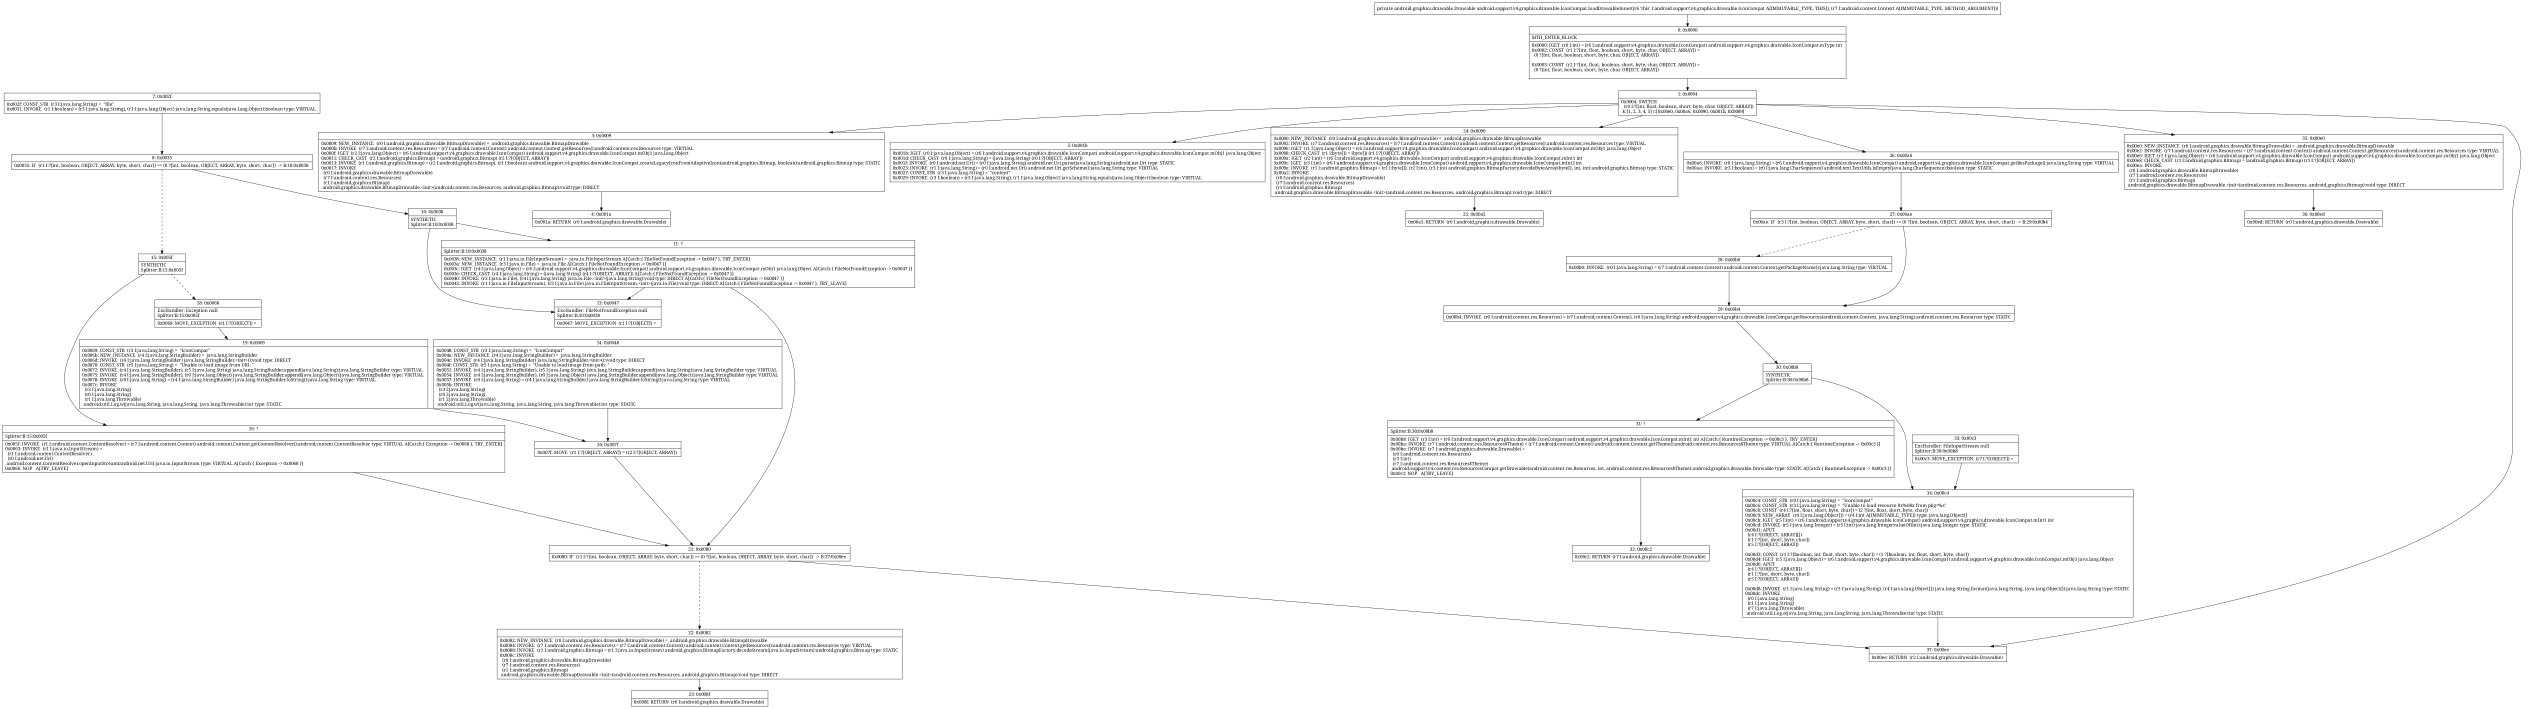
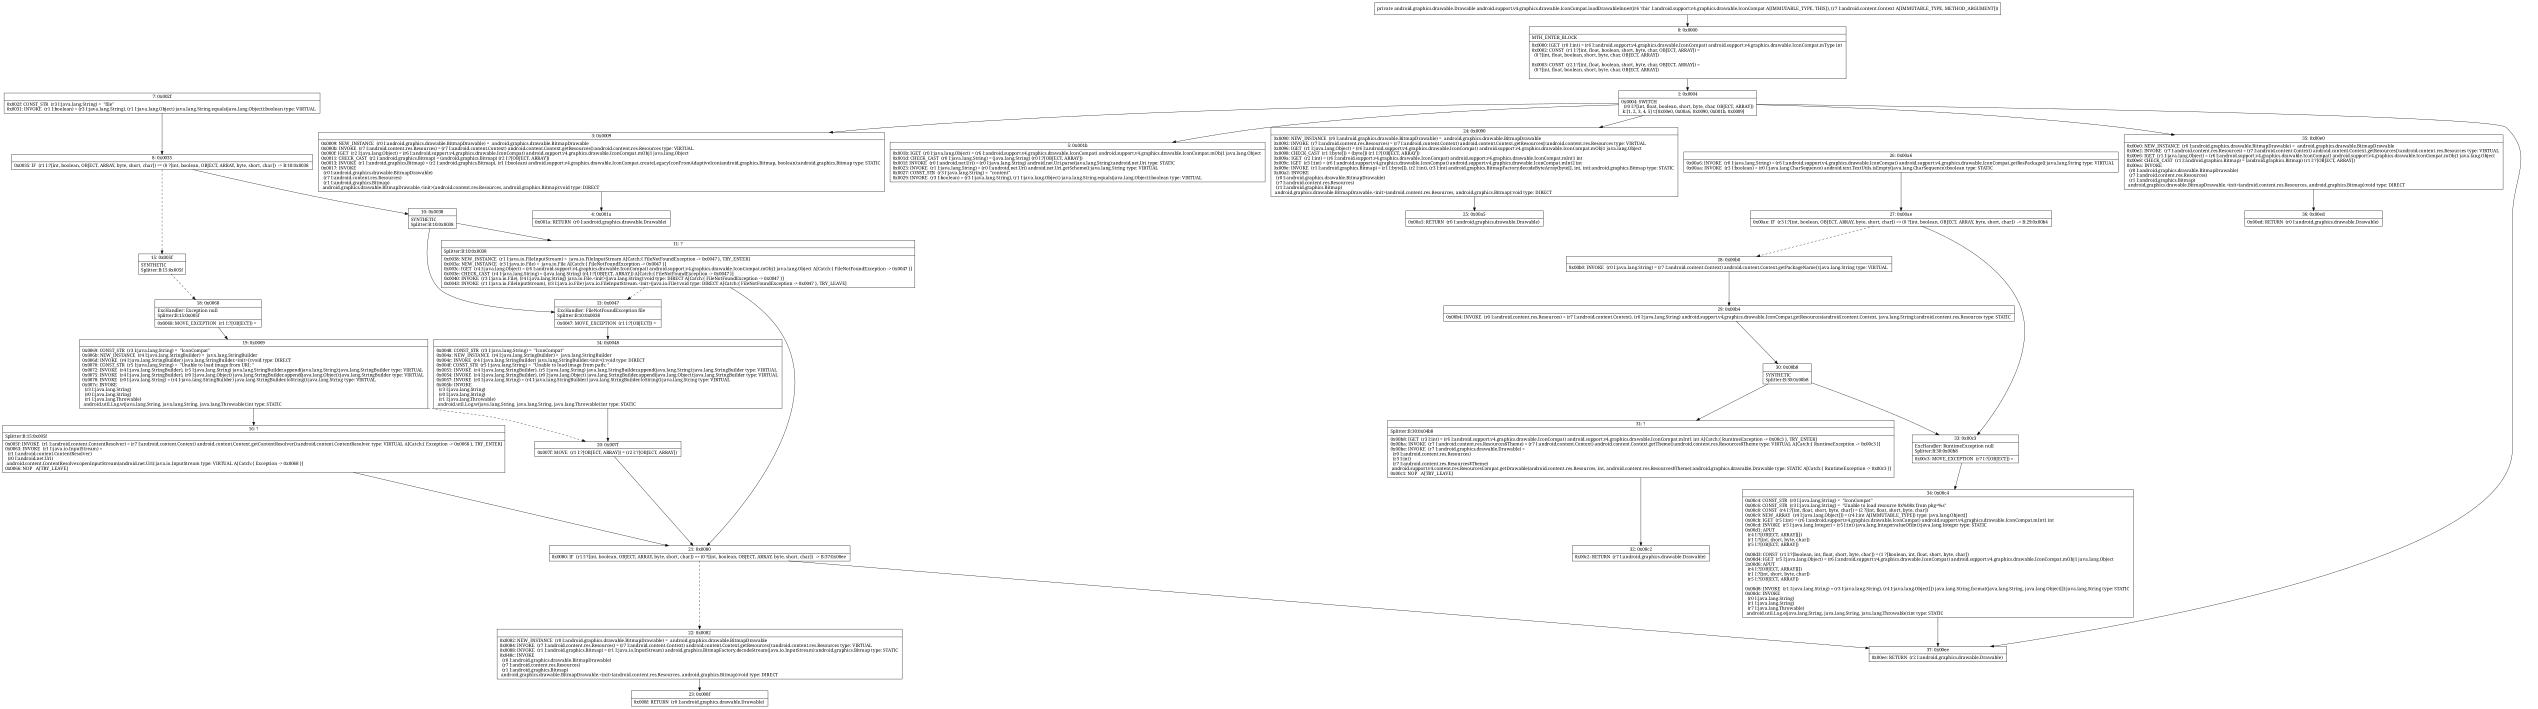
(1797, 133) -> none
(1898, 283) -> (2021, 310)
(637, 293) -> (637, 293)
(602, 311) -> (601, 311)
none -> (608, 332)
(74, 344) -> (254, 415)
(1887, 410) -> (1874, 406)
(506, 420) -> (506, 420)
(1412, 431) -> (1412, 431)
(1952, 446) -> (1954, 446)
(518, 655) -> (518, 655)
